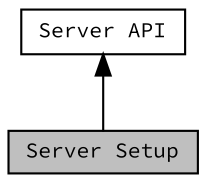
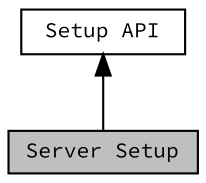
(103, 32) -> (103, 32)
